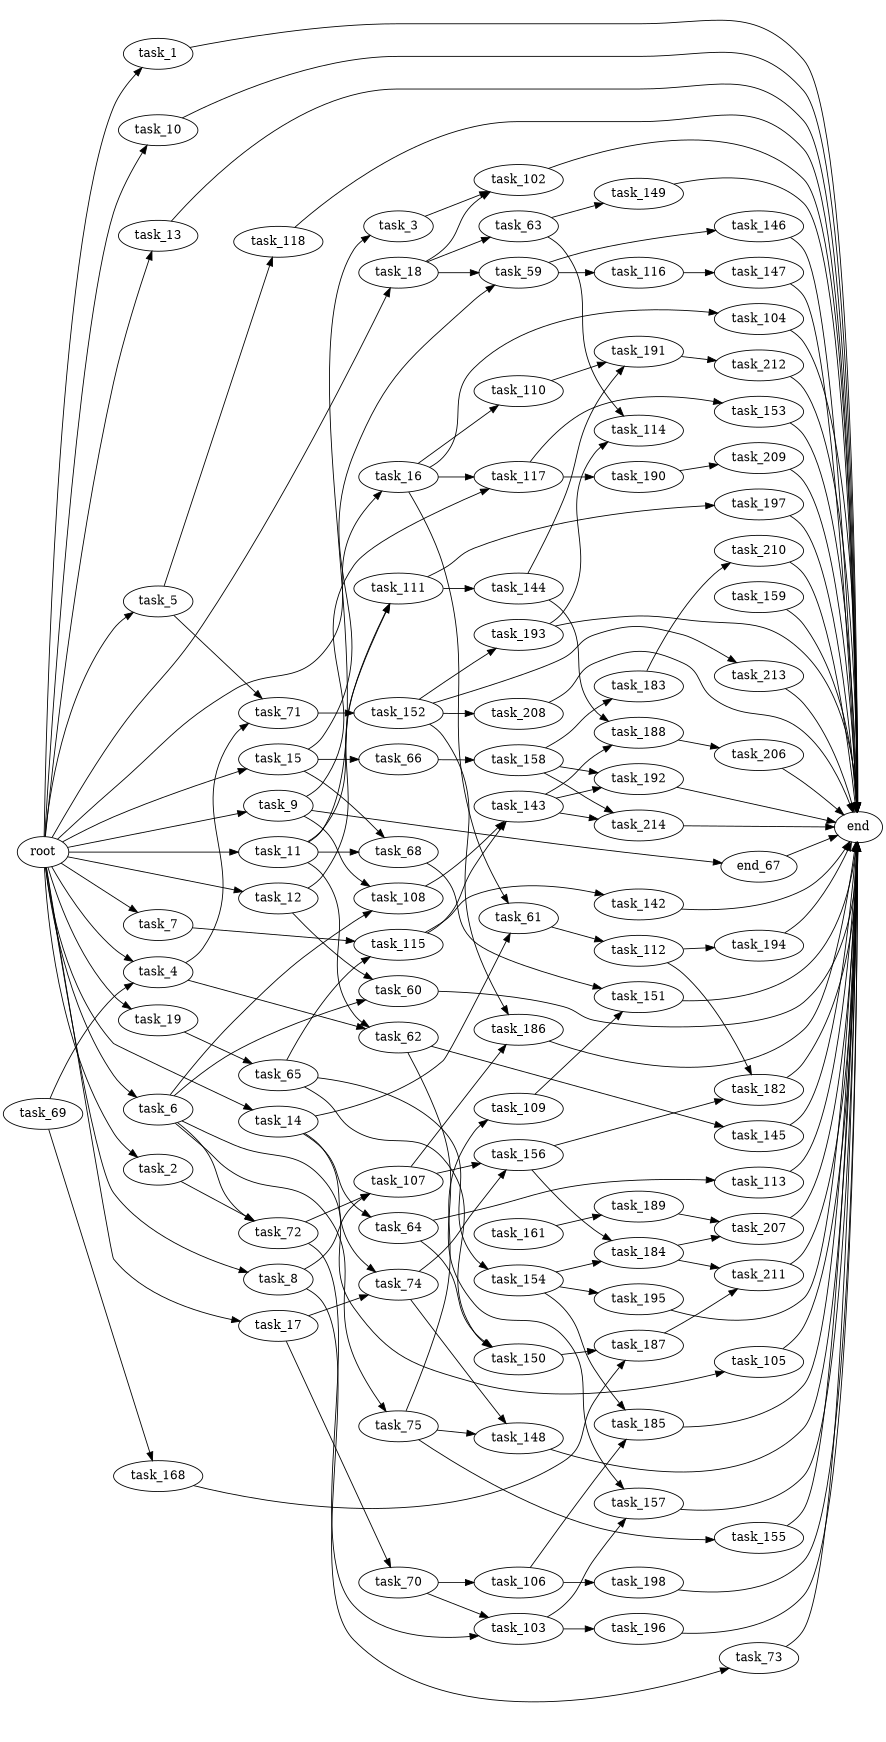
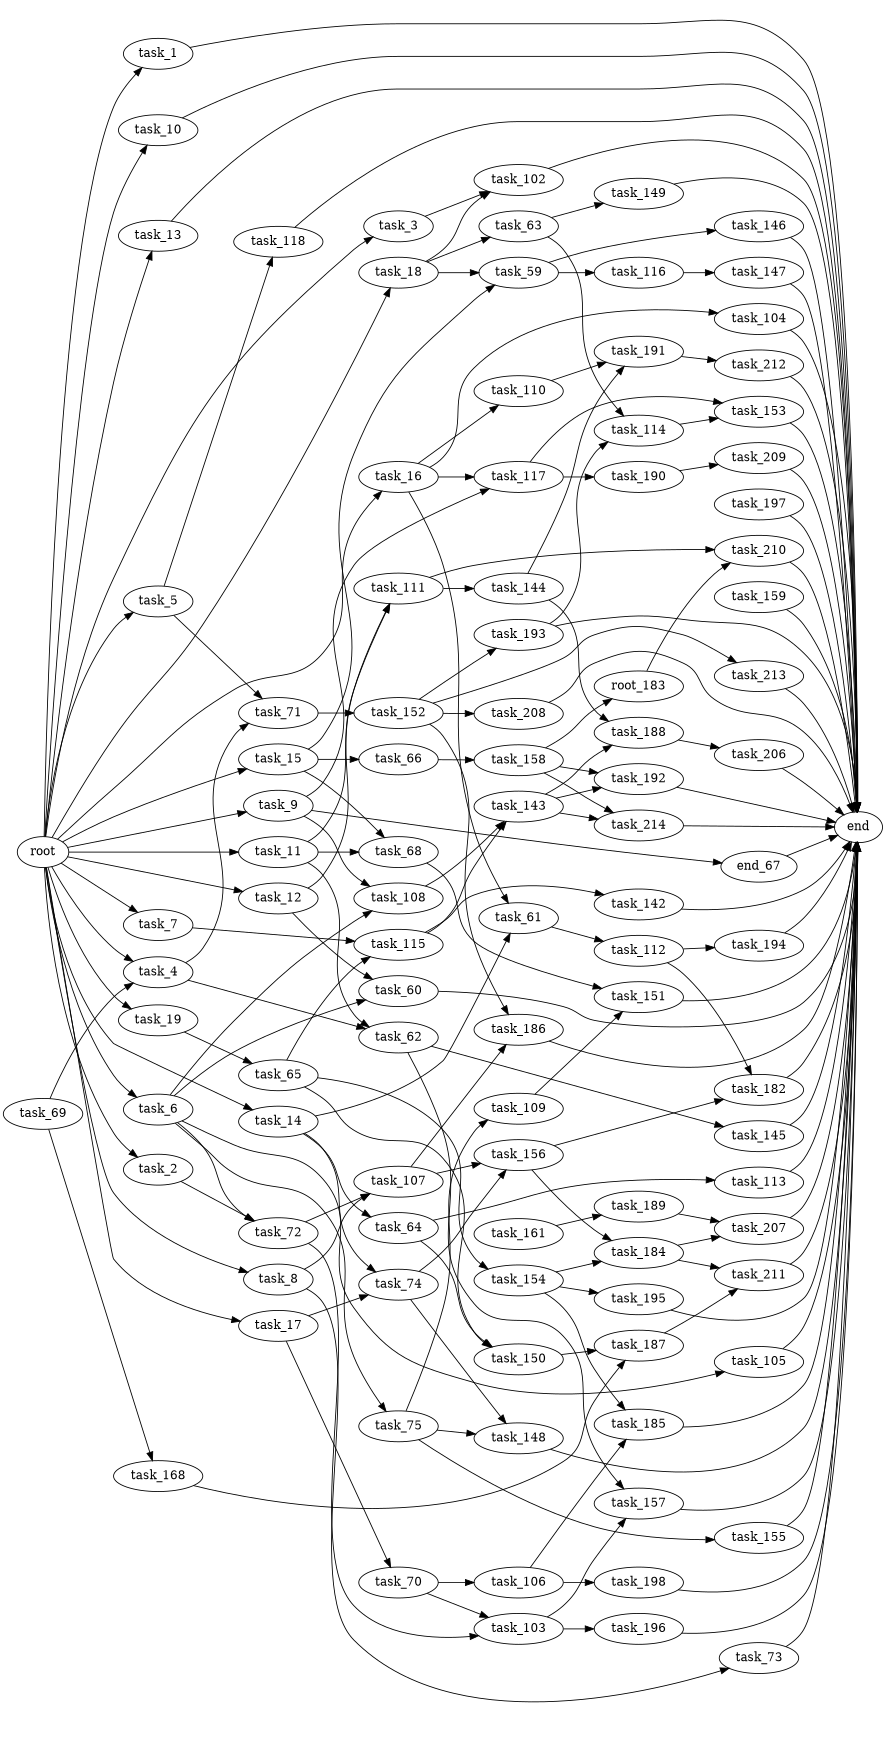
none -> (695, 422)
(335, 496) -> (148, 507)
(561, 523) -> (566, 554)
(639, 686) -> (639, 686)
